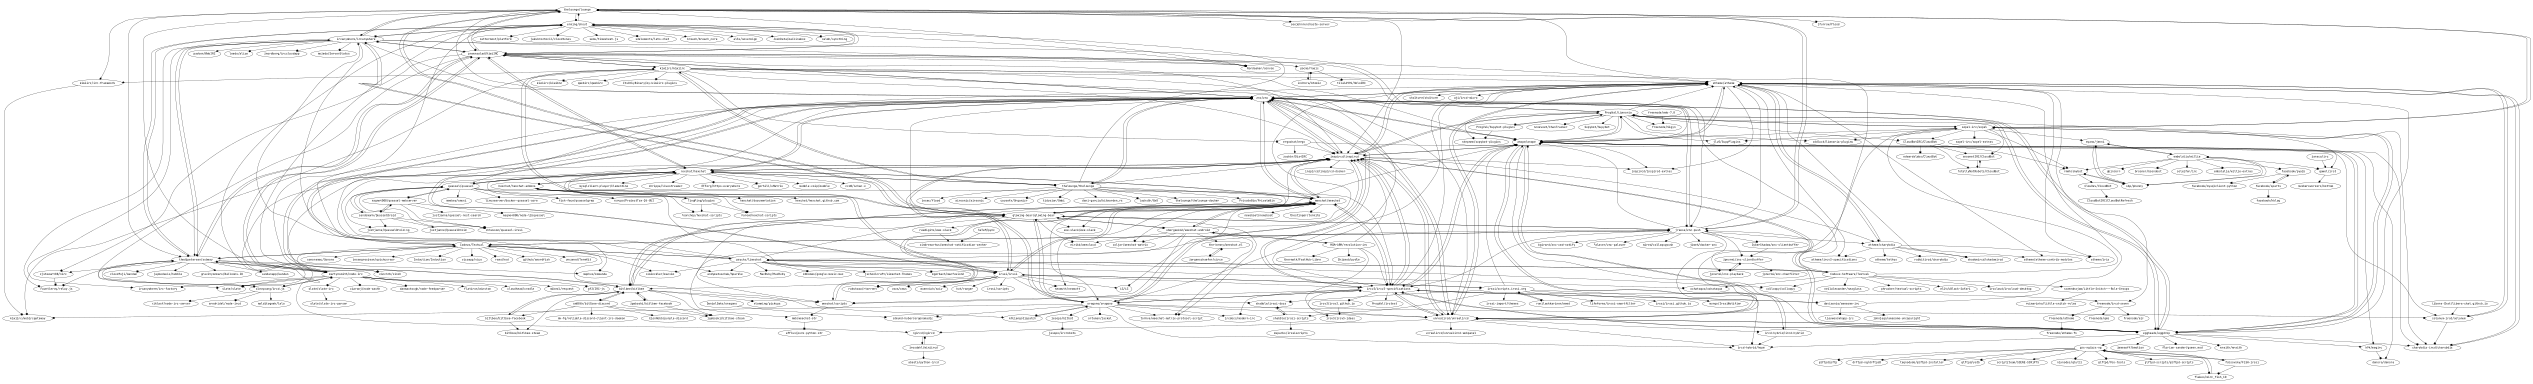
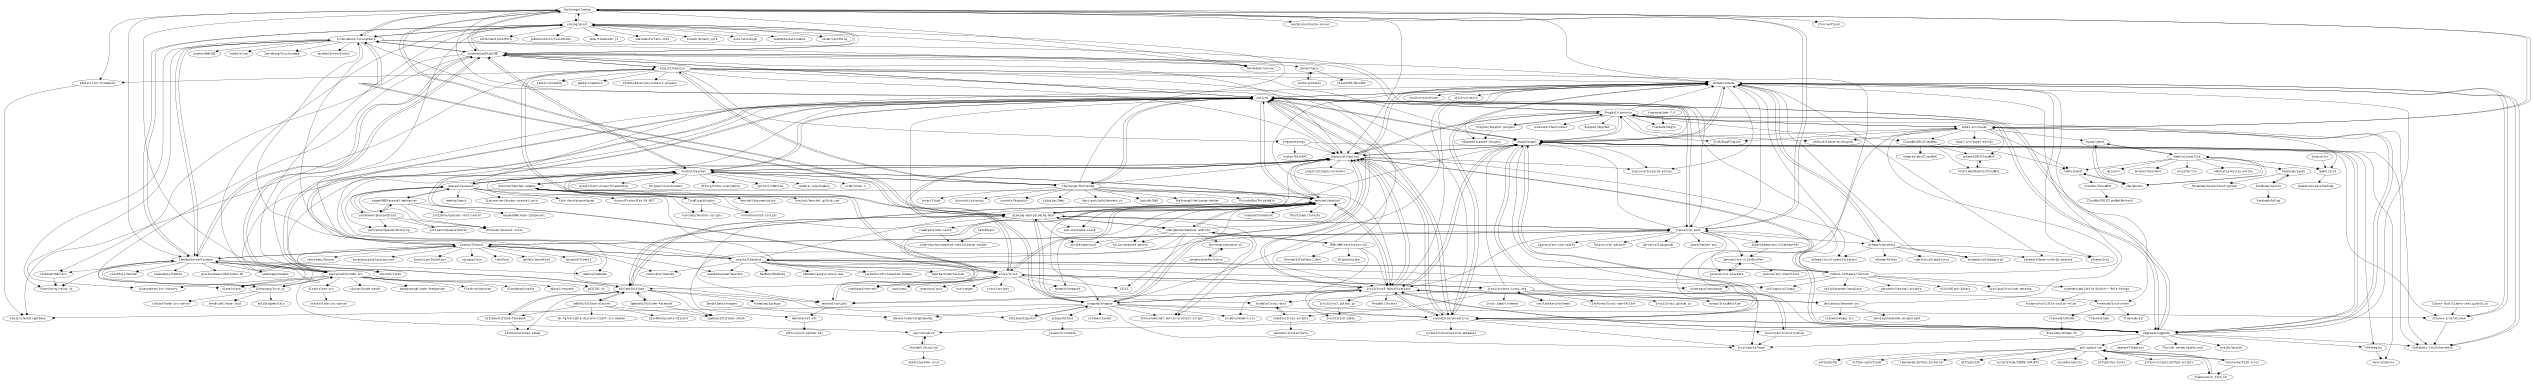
(1931, 260) -> (1931, 260)
